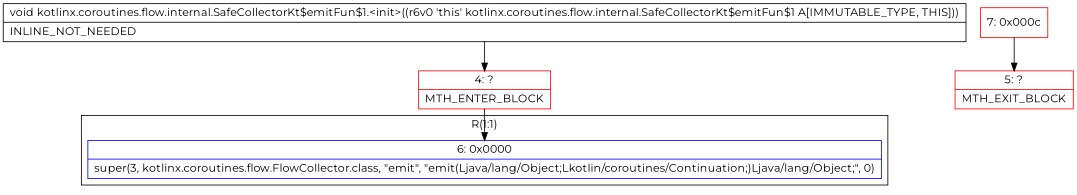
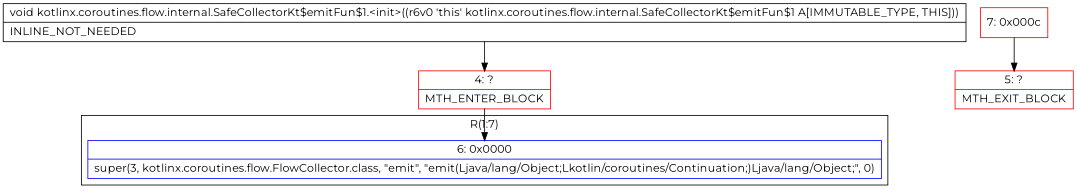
(485, 125) -> (485, 125)
